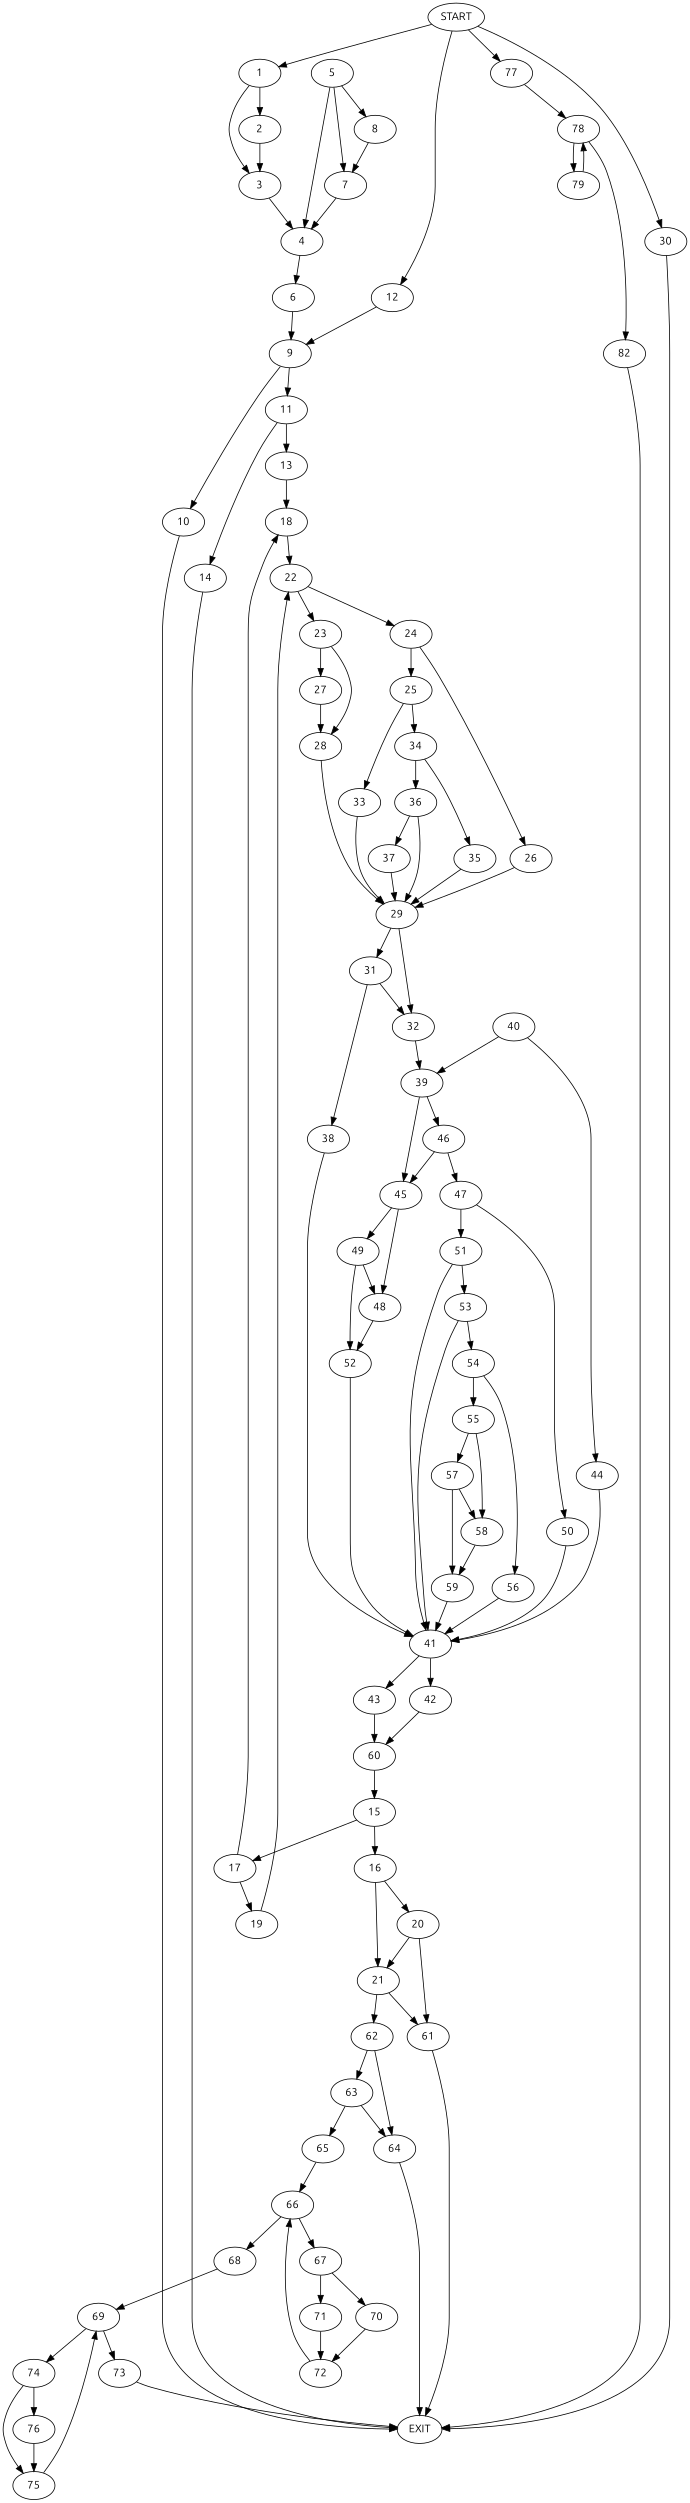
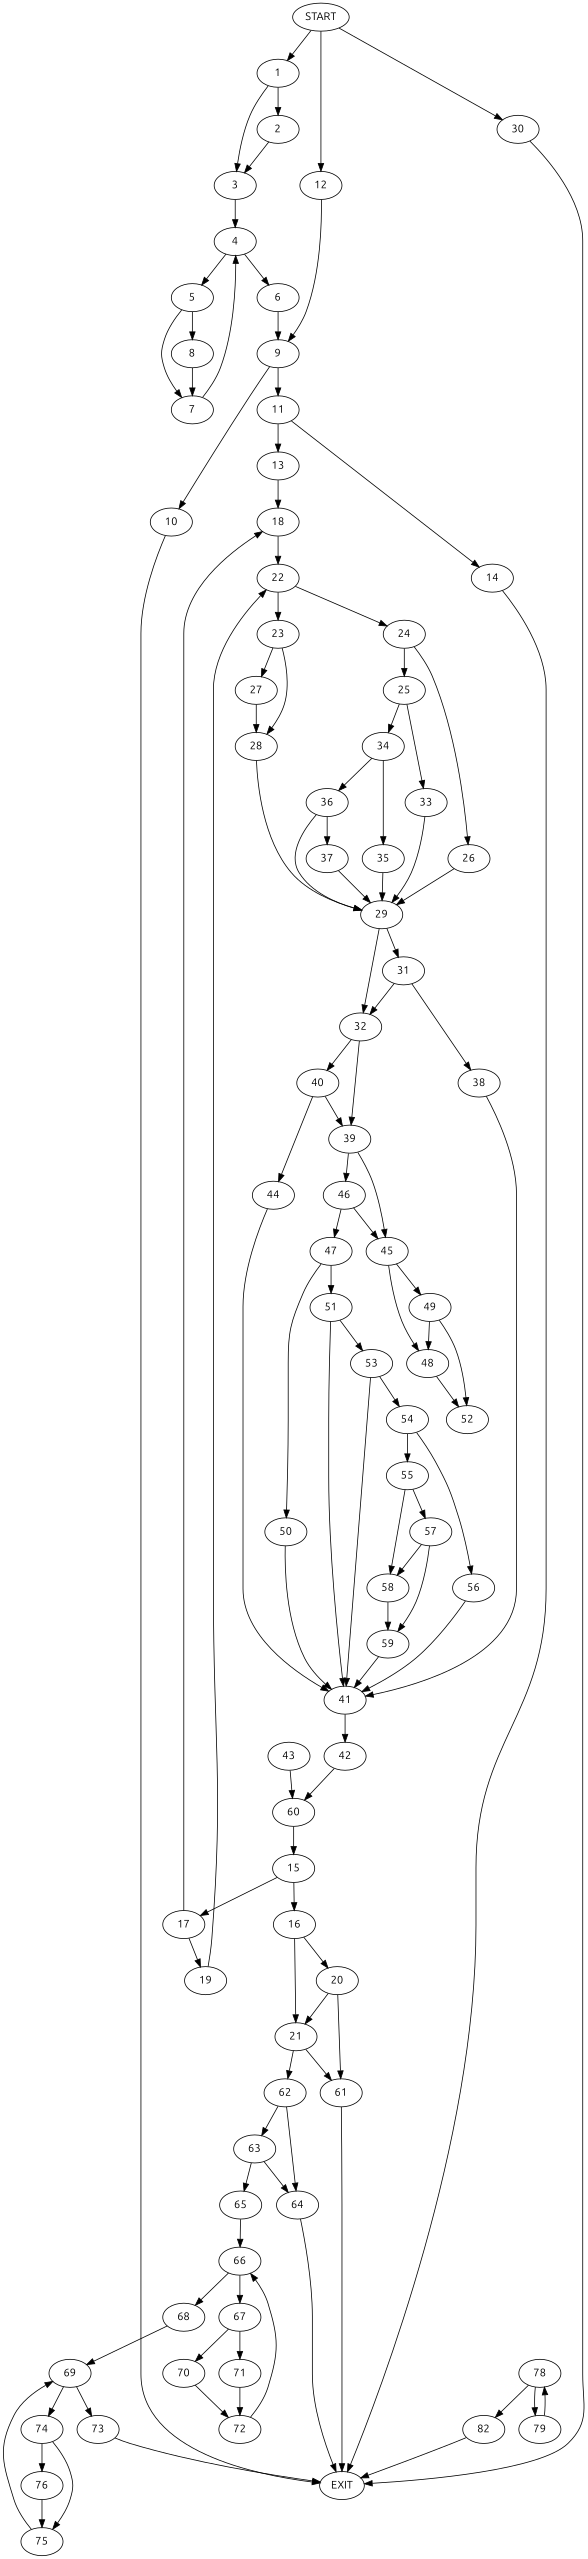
(512, 73) -> none
(318, 154) -> (216, 267)
none -> (342, 1052)
(350, 1516) -> none
(405, 1669) -> none
